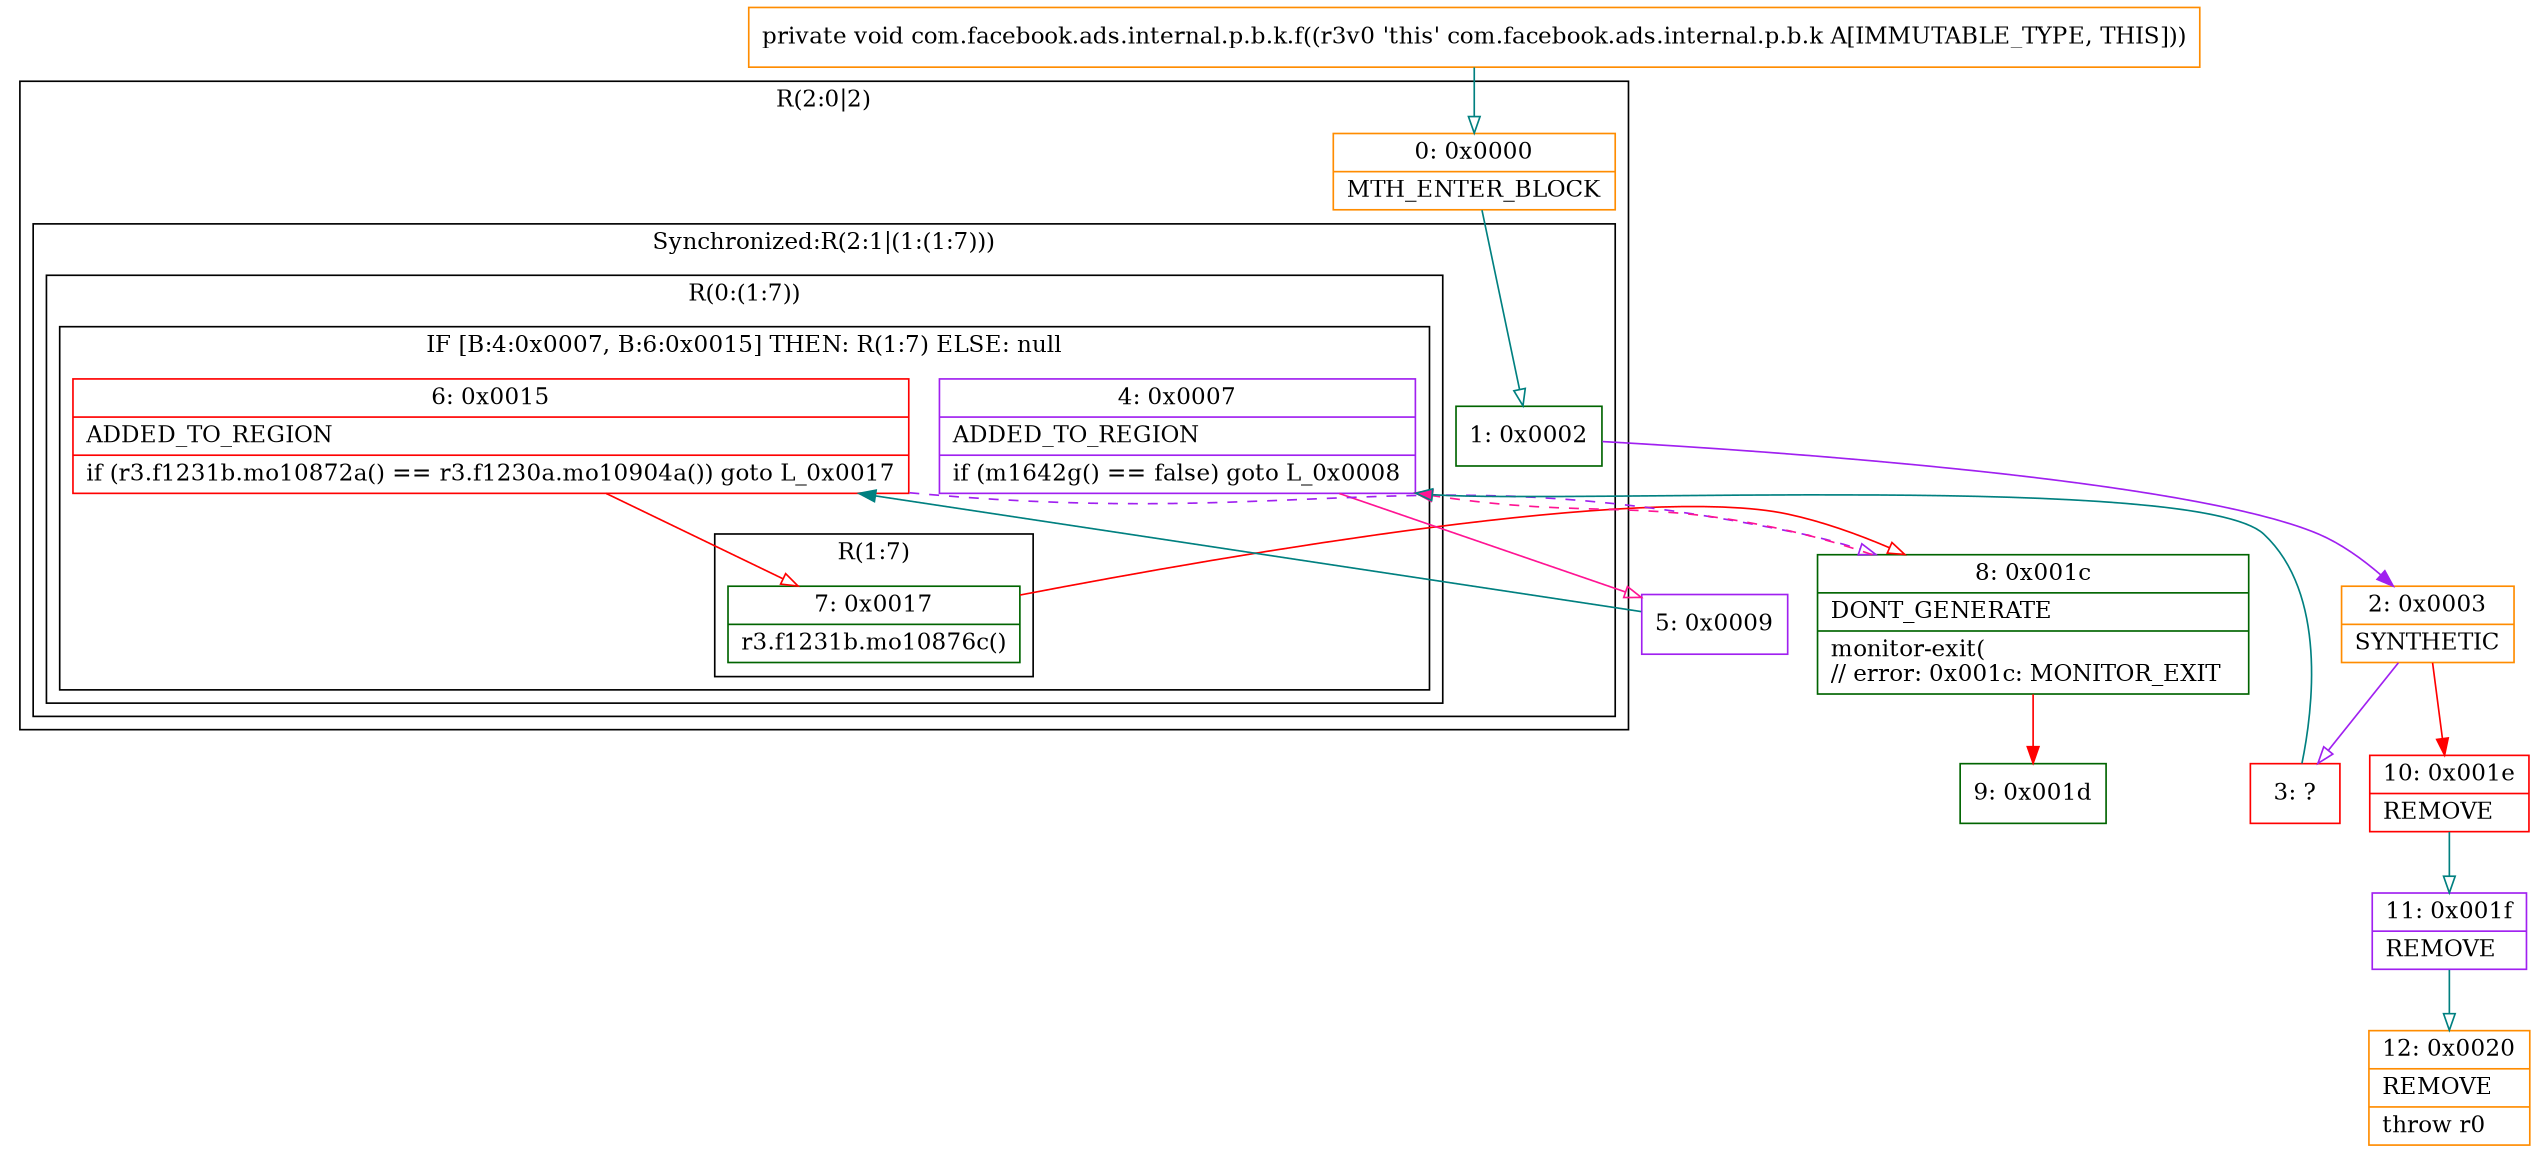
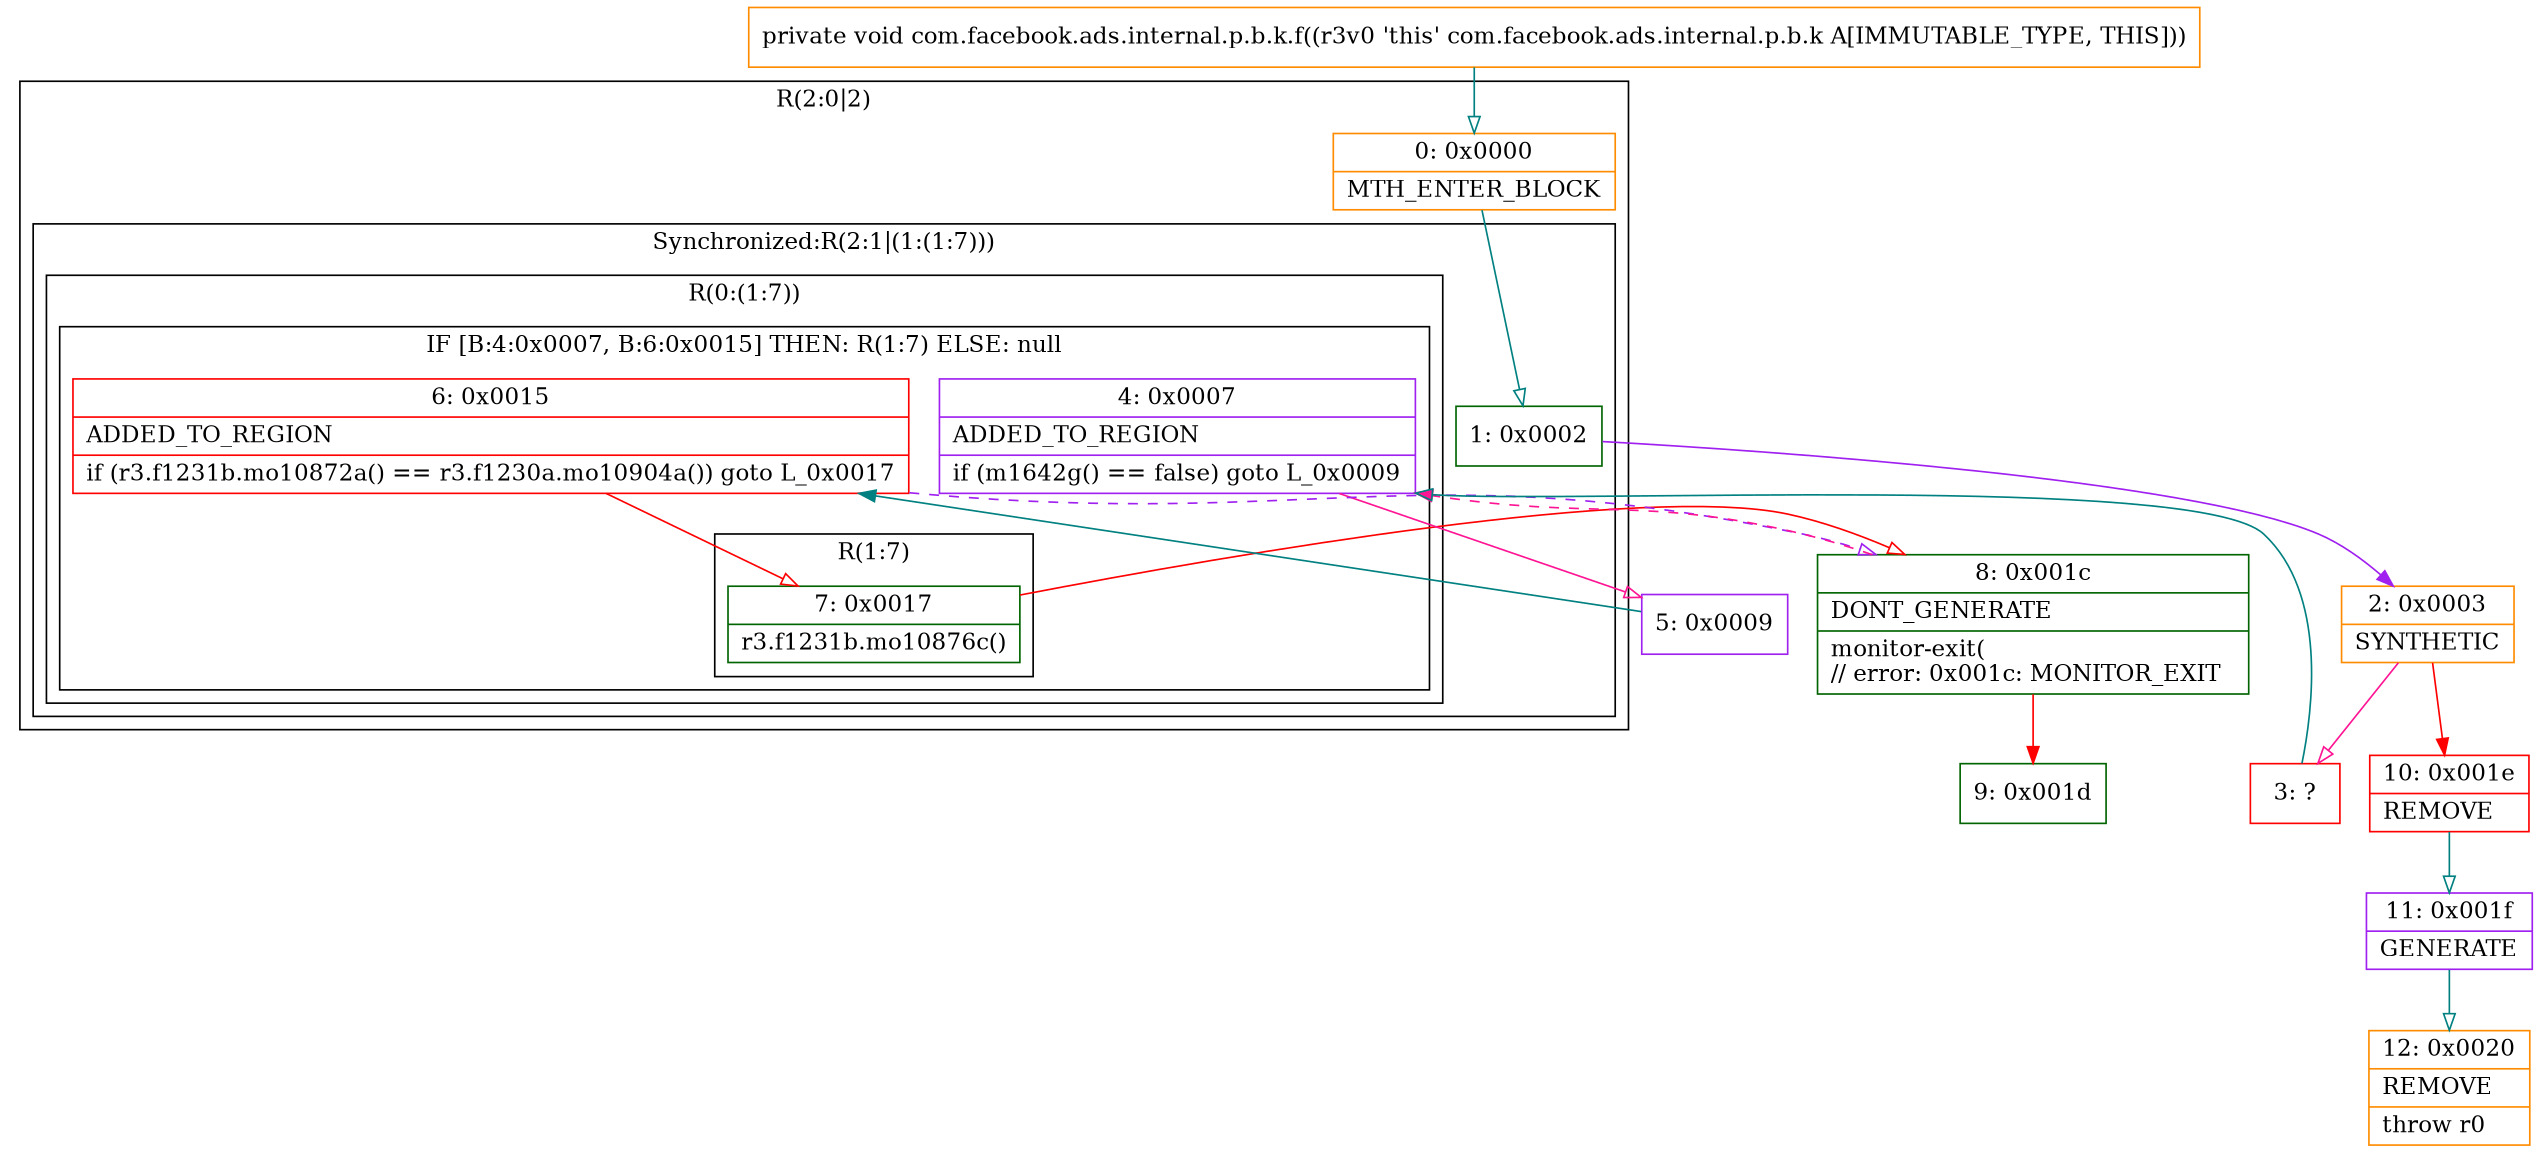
(1177, 473) -> (1177, 473)
(2363, 707) -> (2363, 707)
(2441, 949) -> (2449, 949)
